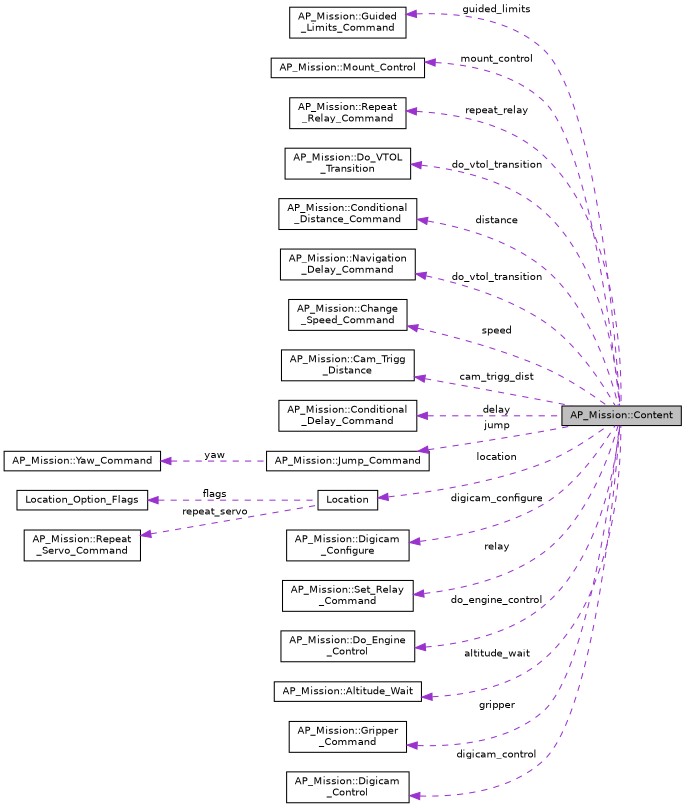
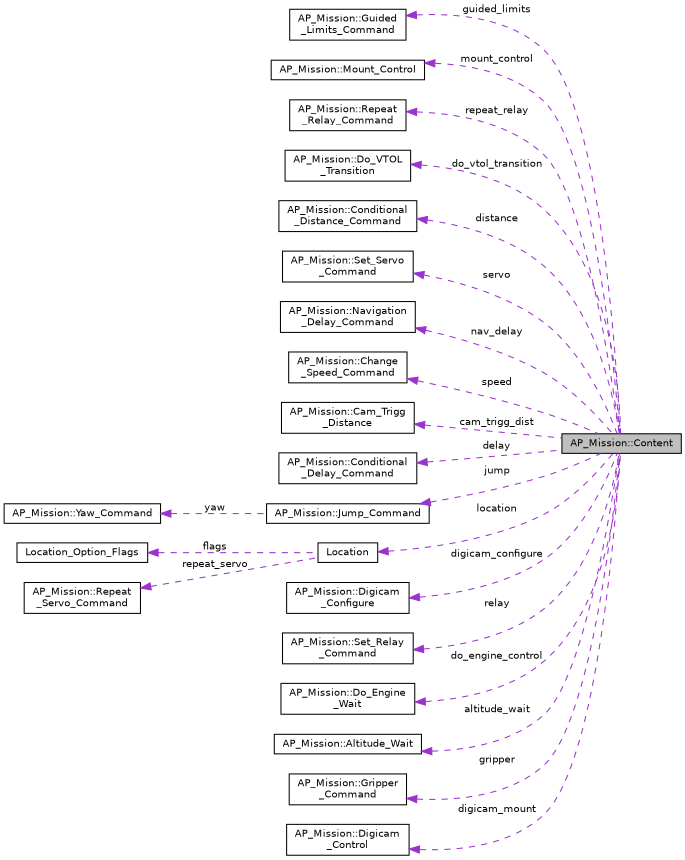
none -> (348, 267)
(496, 277) -> (496, 332)
(348, 646) -> (348, 699)
(496, 755) -> (496, 809)
